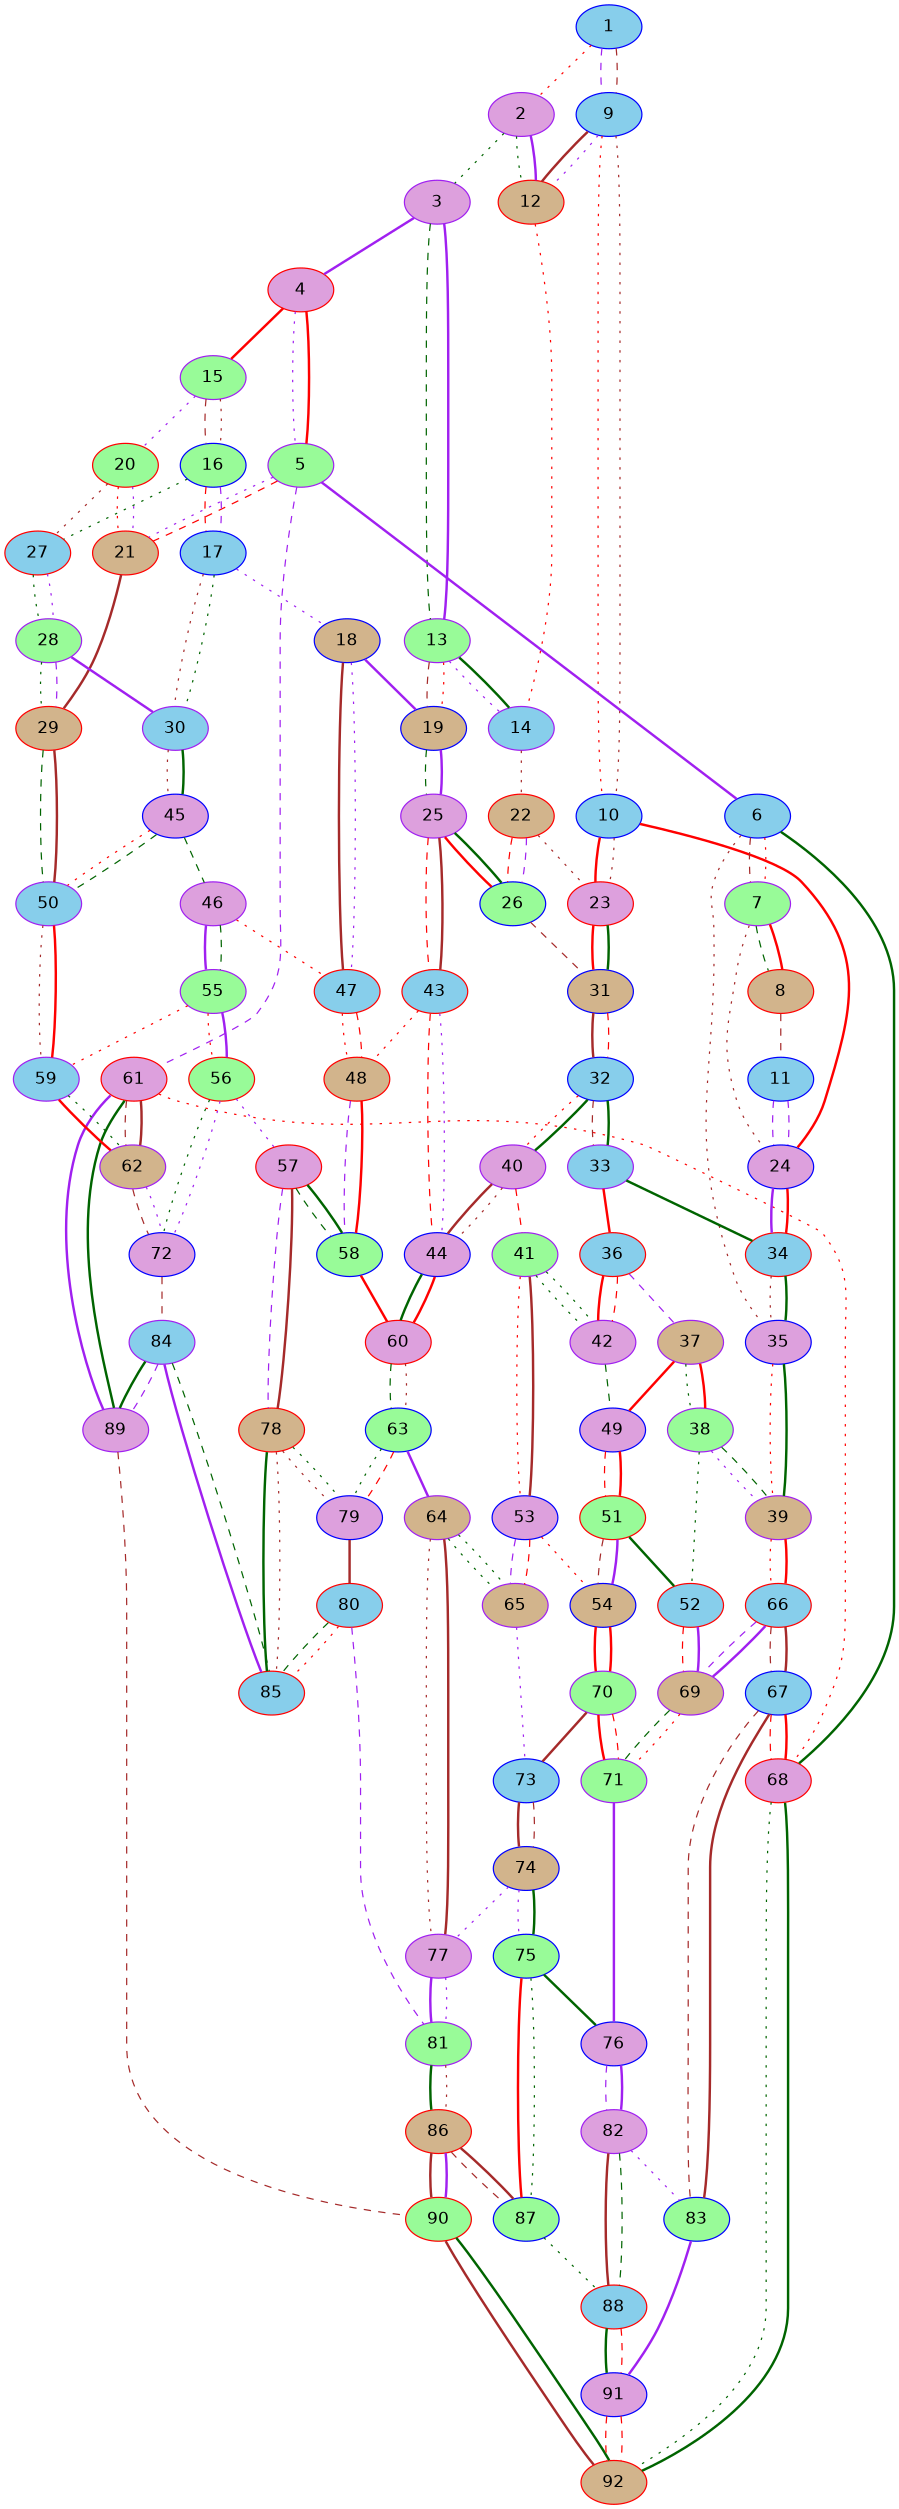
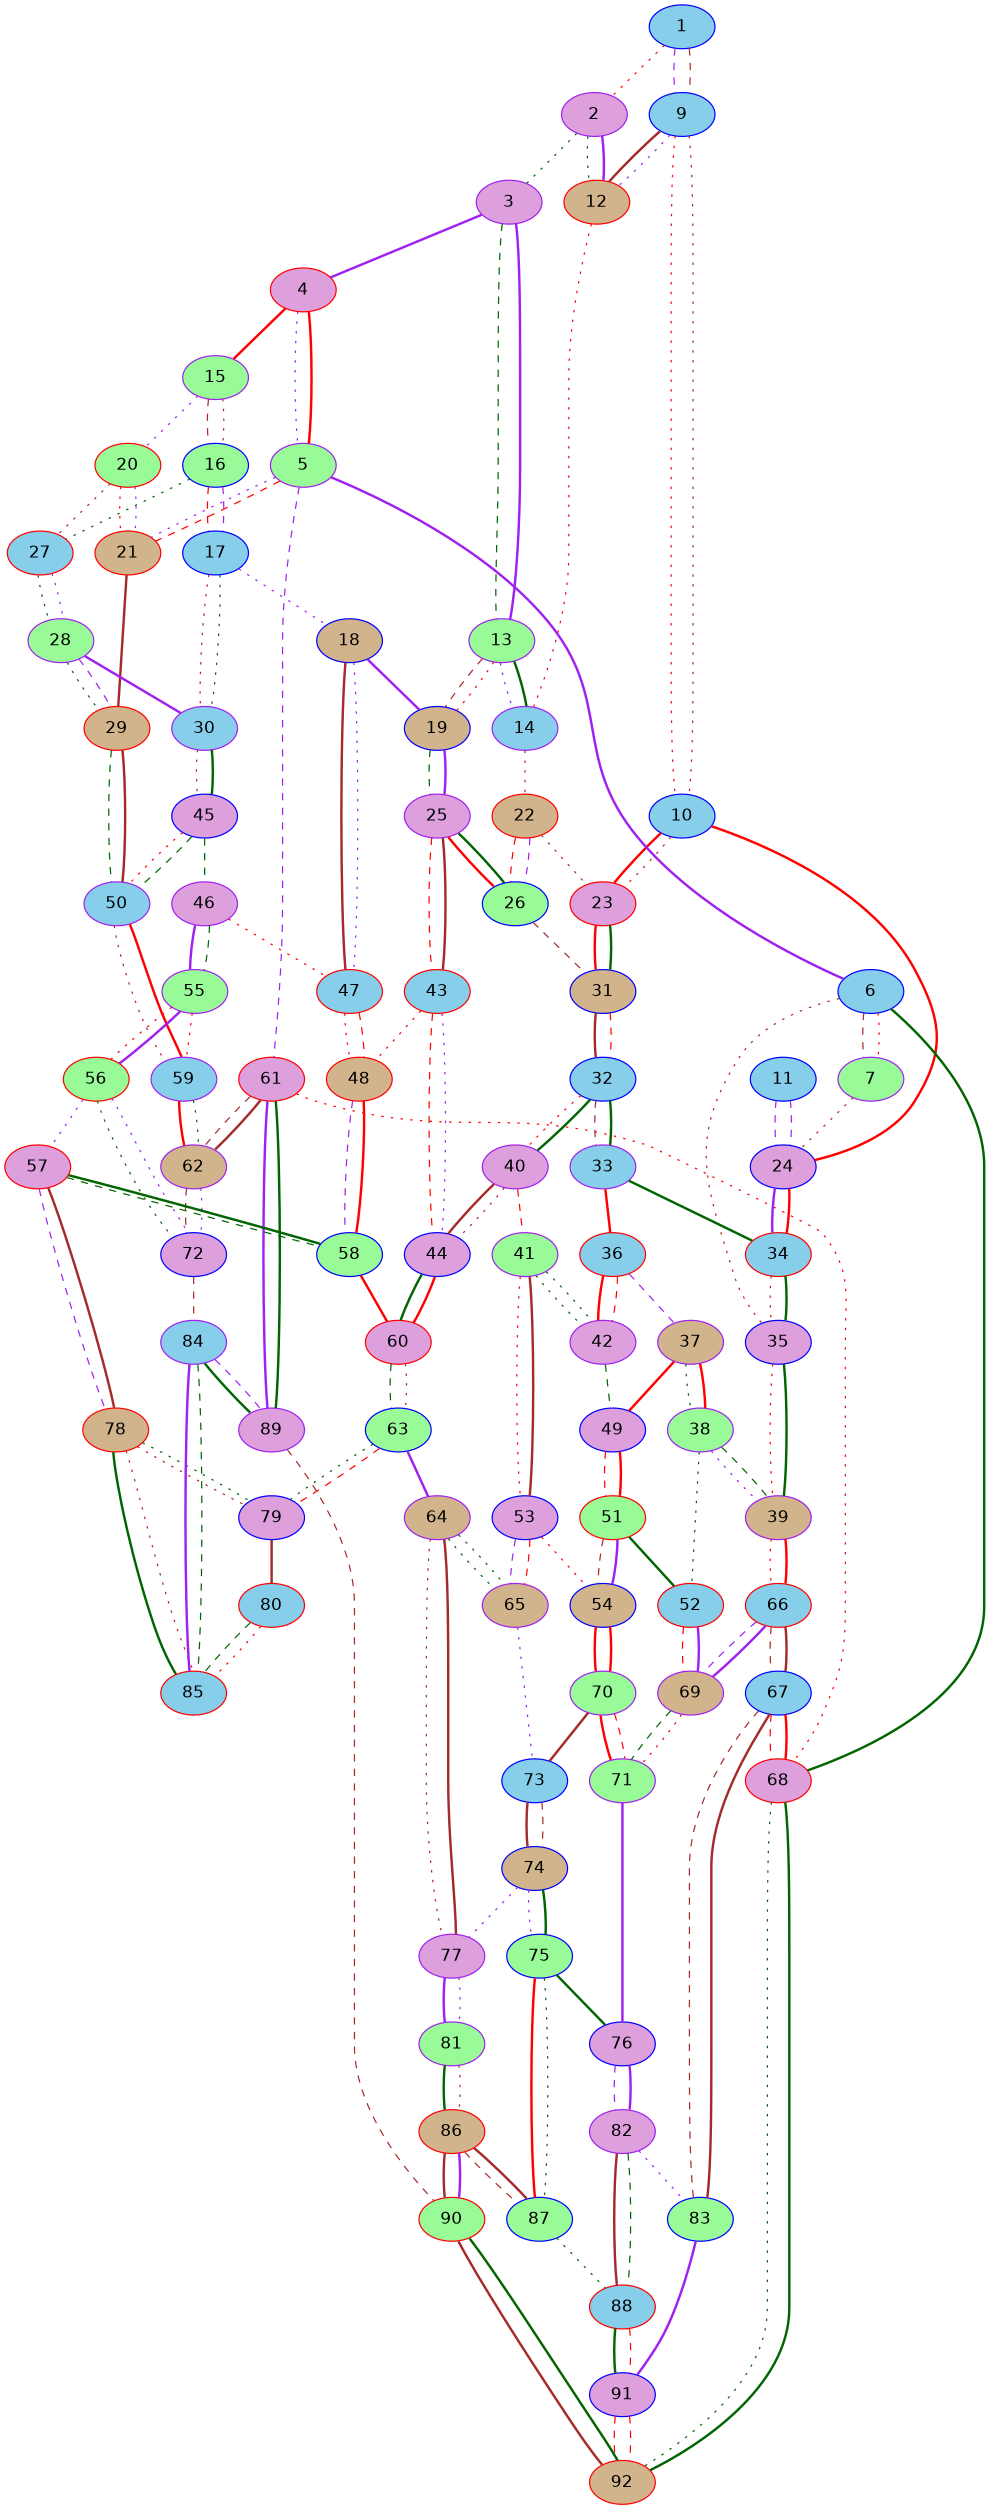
(781, 991) -> none
(361, 1833) -> none
